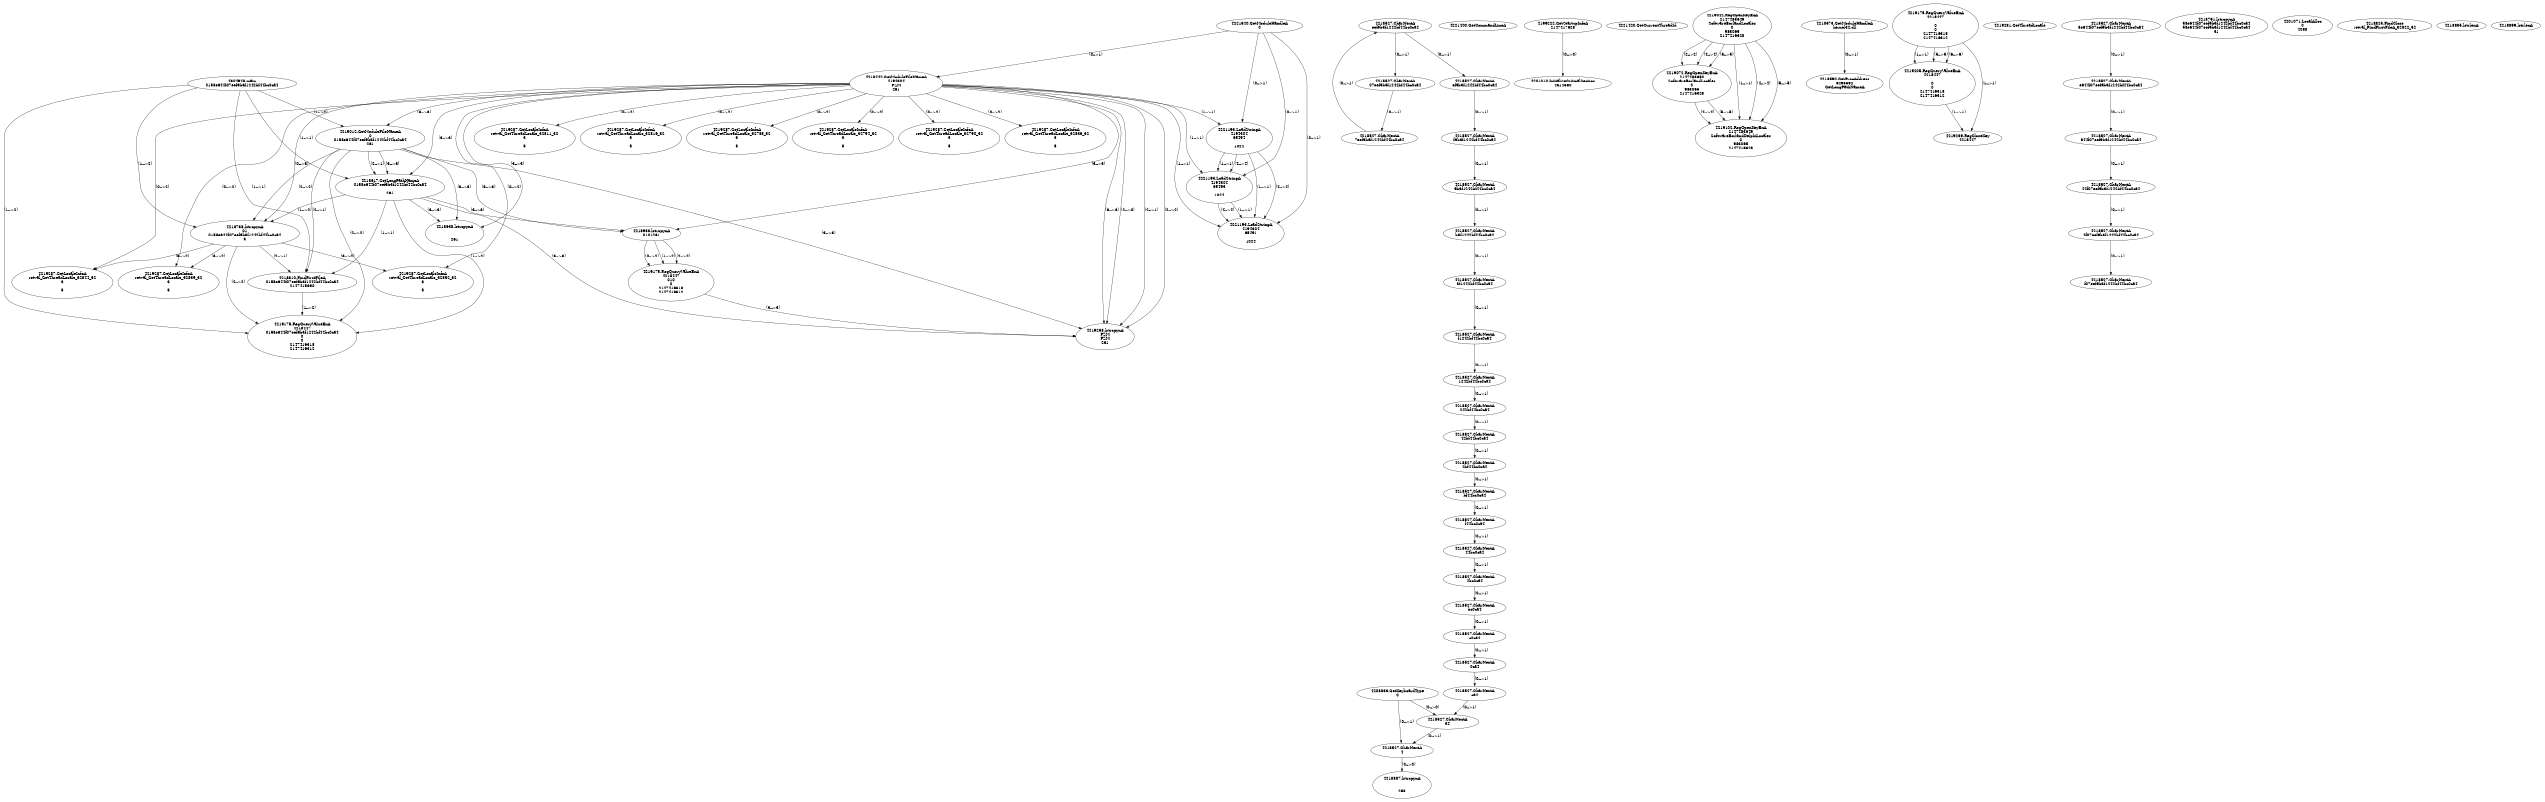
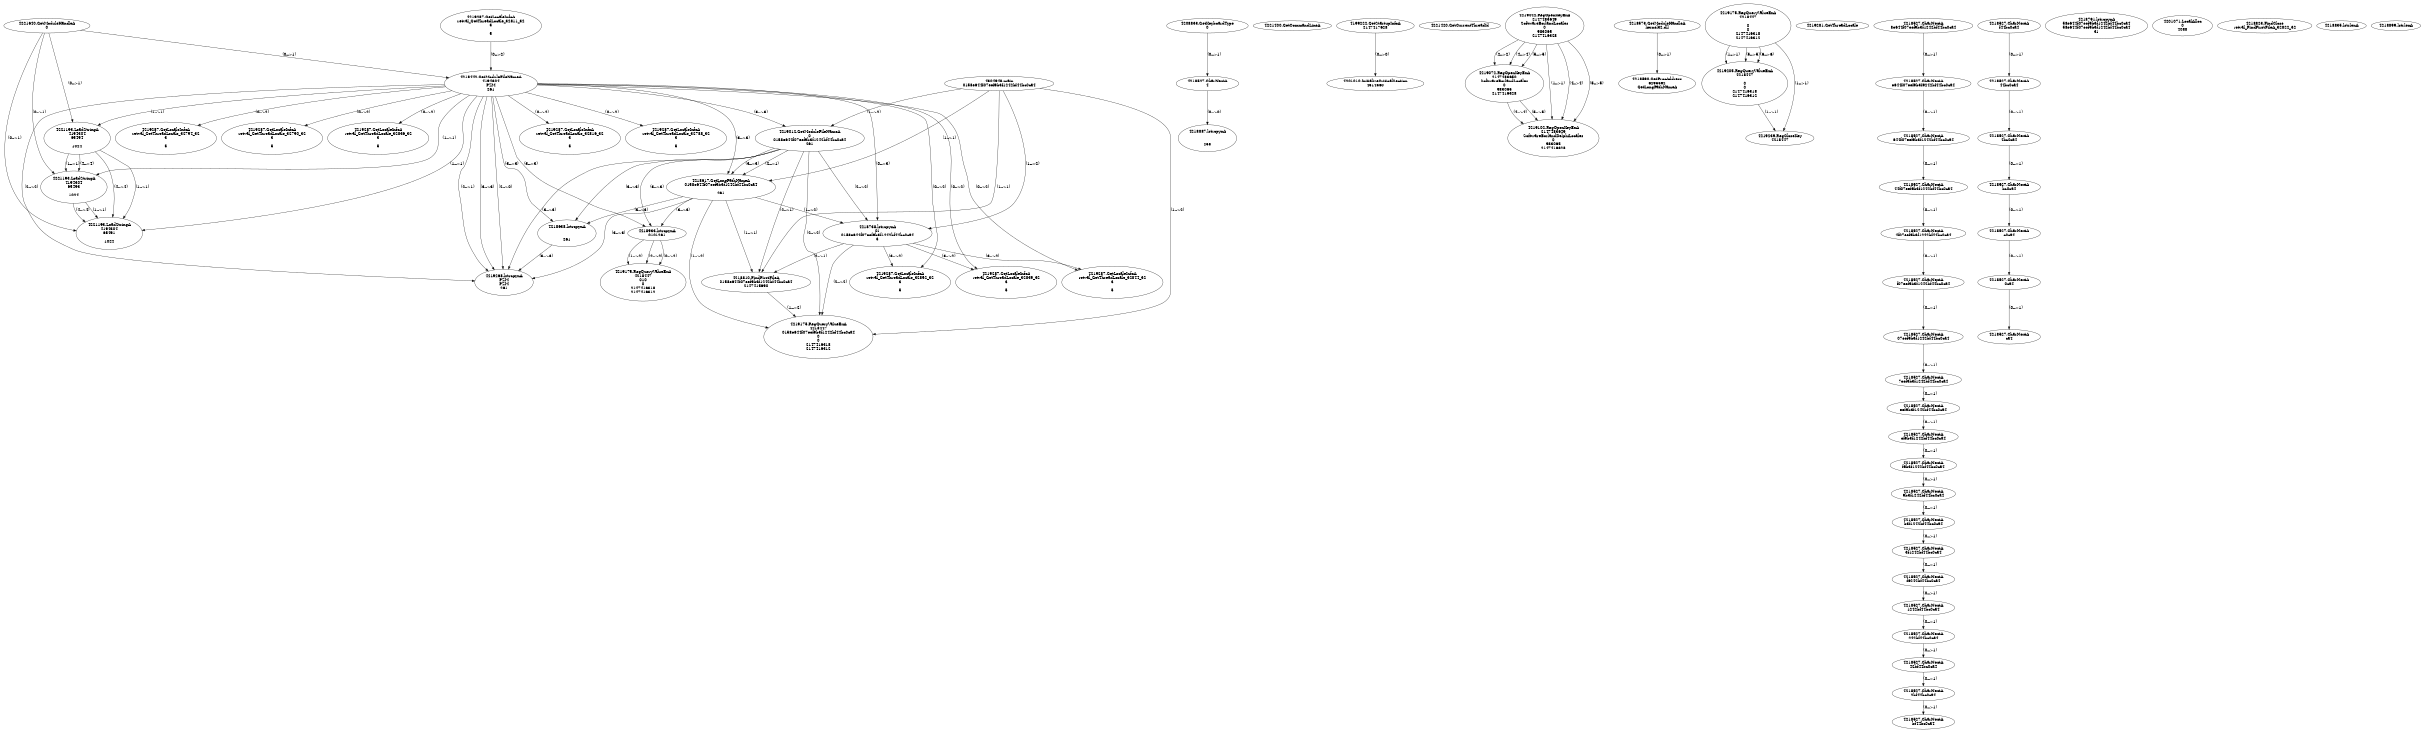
(1395, 53) -> (1923, 308)
(2111, 84) -> (1923, 84)
(704, 98) -> (491, 55)
(887, 326) -> (536, 257)
(1475, 337) -> (1923, 579)
(1475, 507) -> none
(1447, 722) -> none
